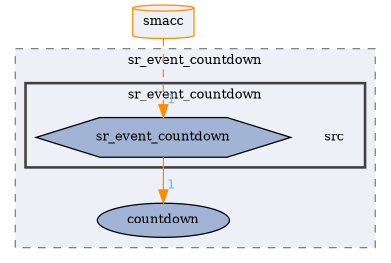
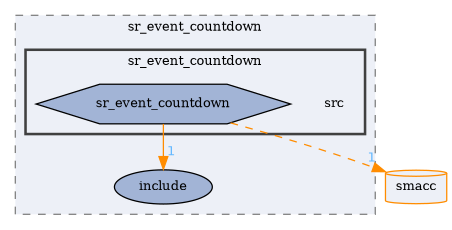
(163, 72) -> (302, 144)
(163, 220) -> (163, 187)
